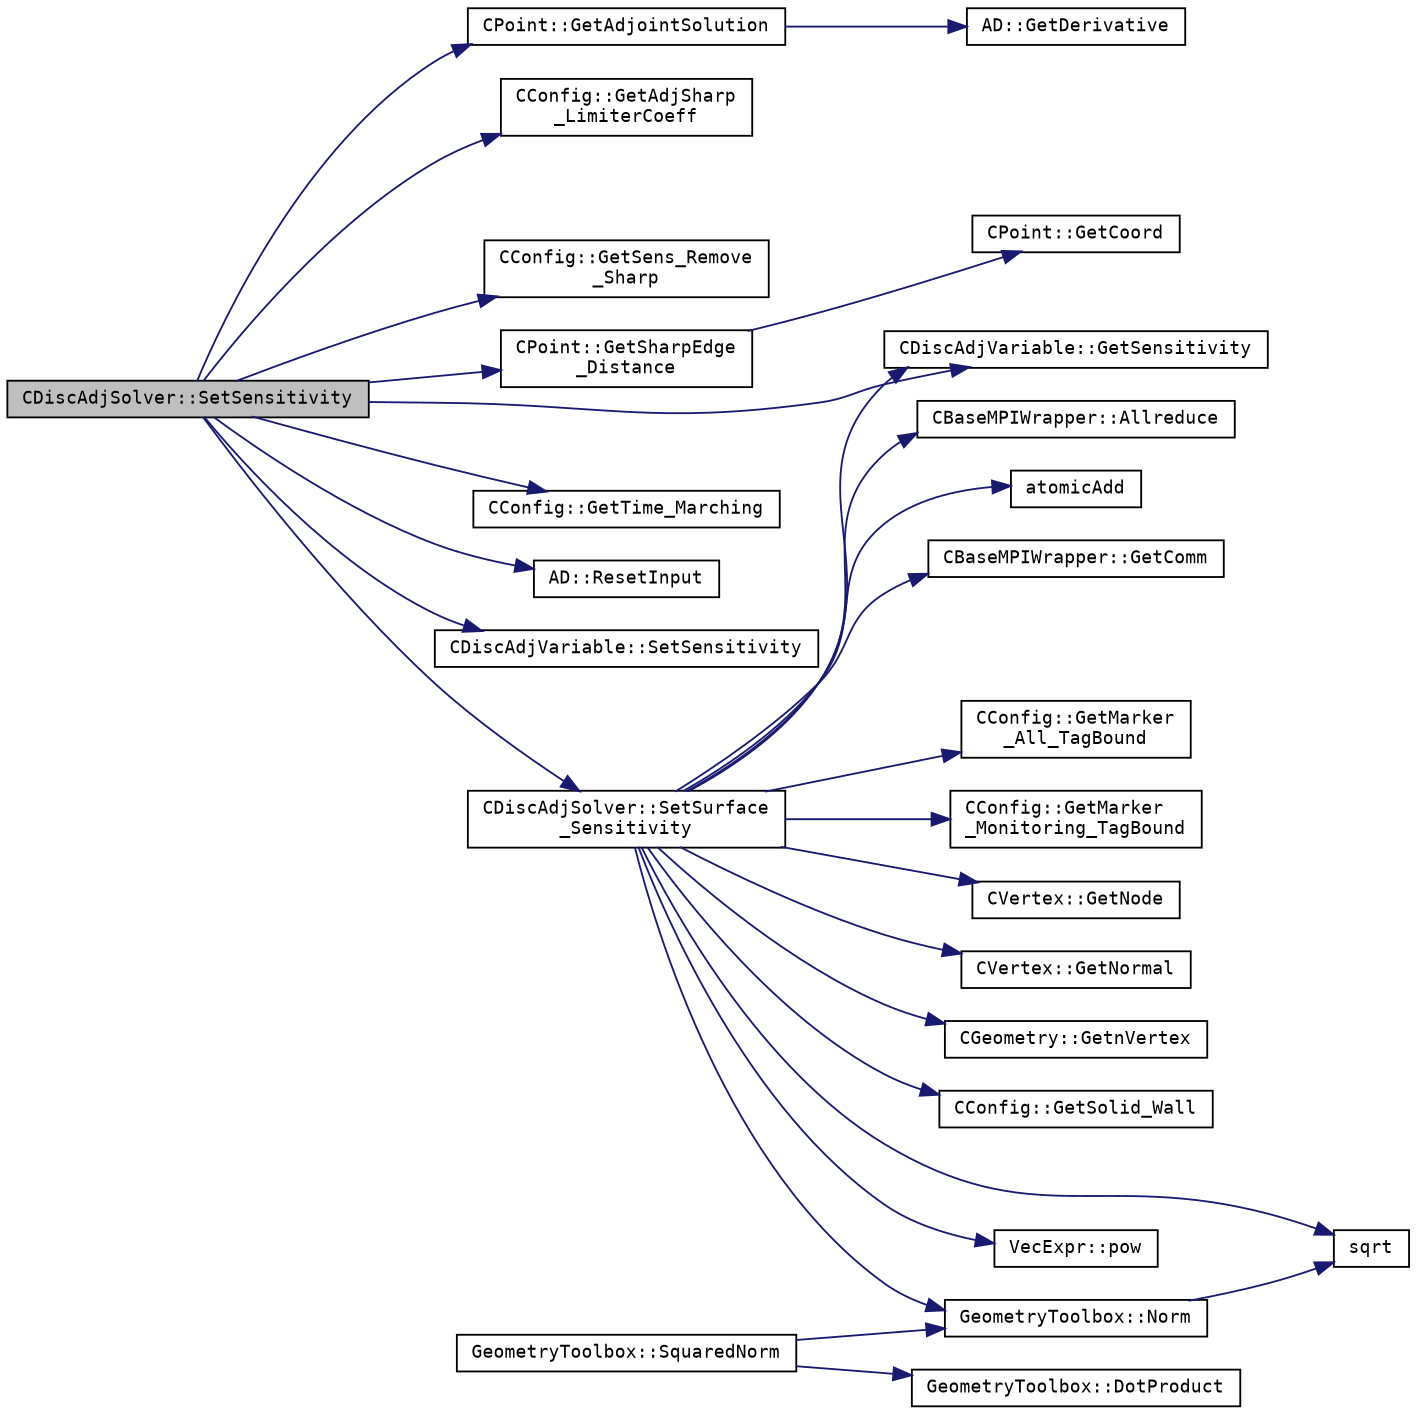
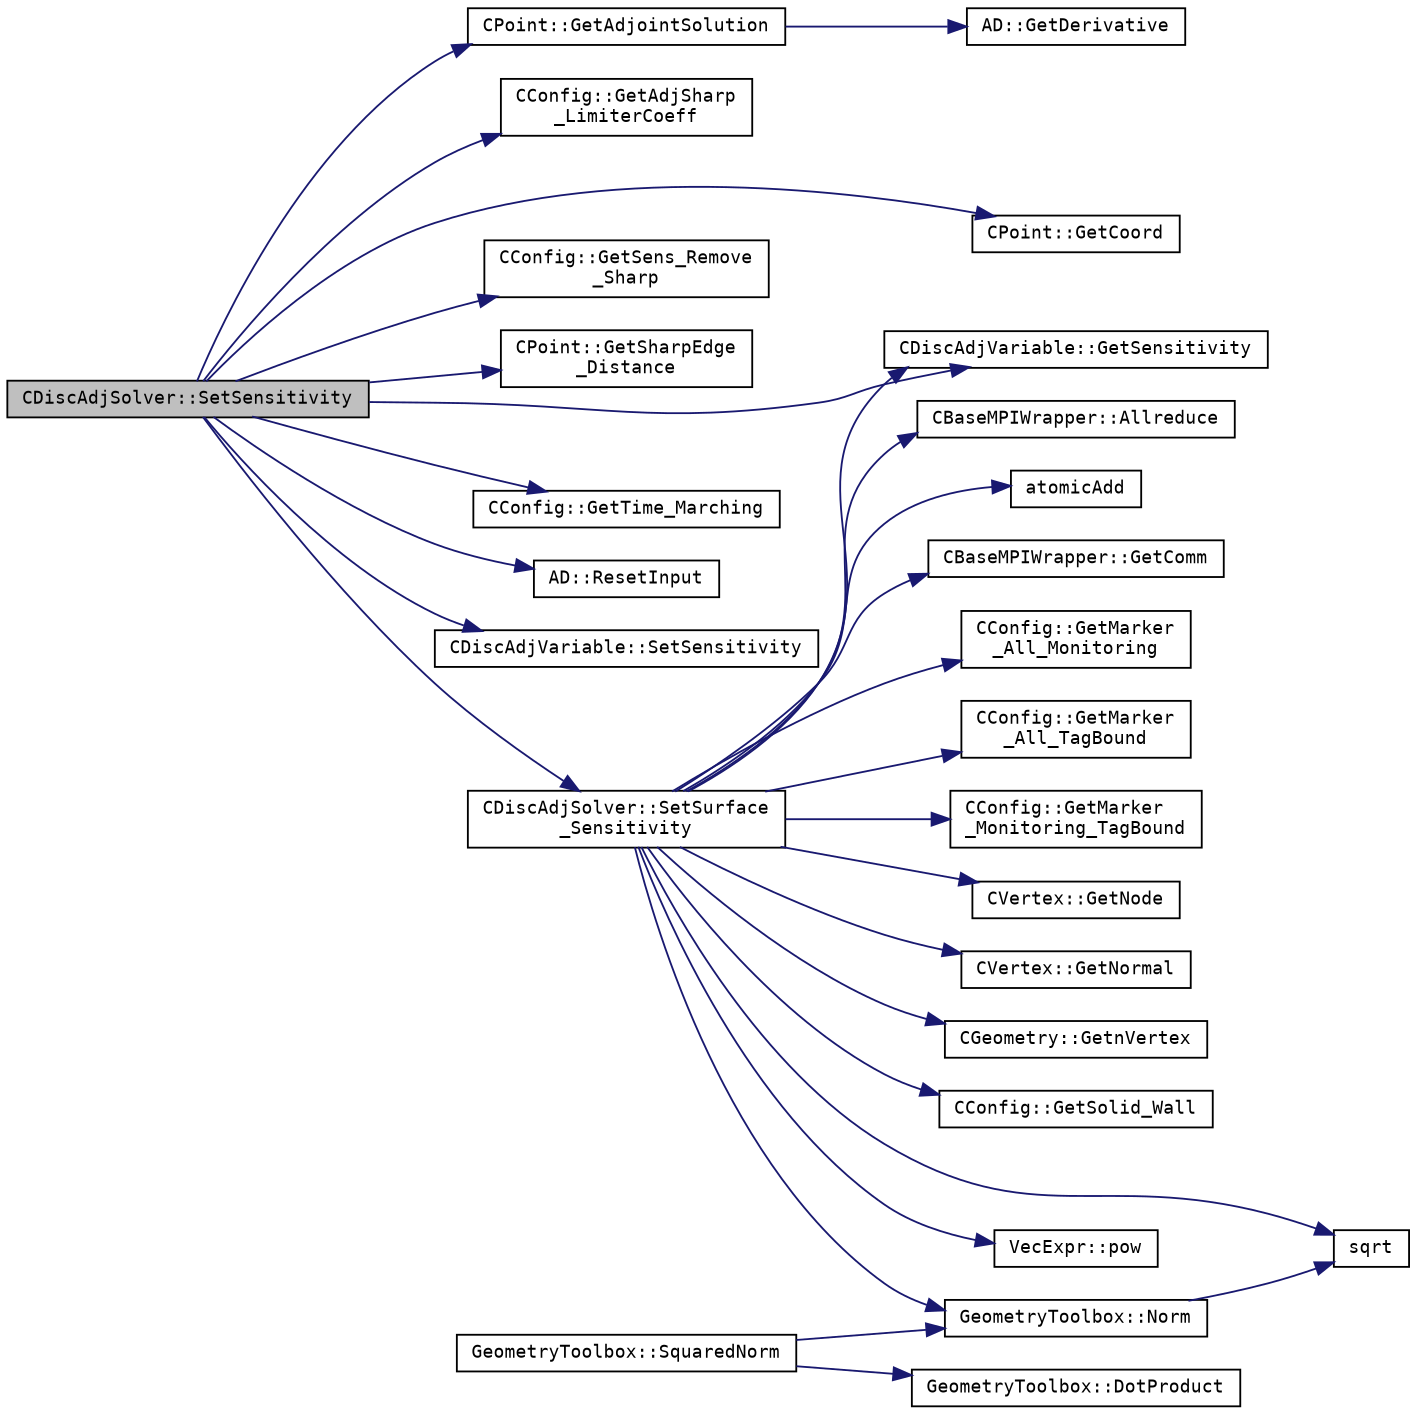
(876, 296) -> (565, 195)
none -> (1076, 639)
